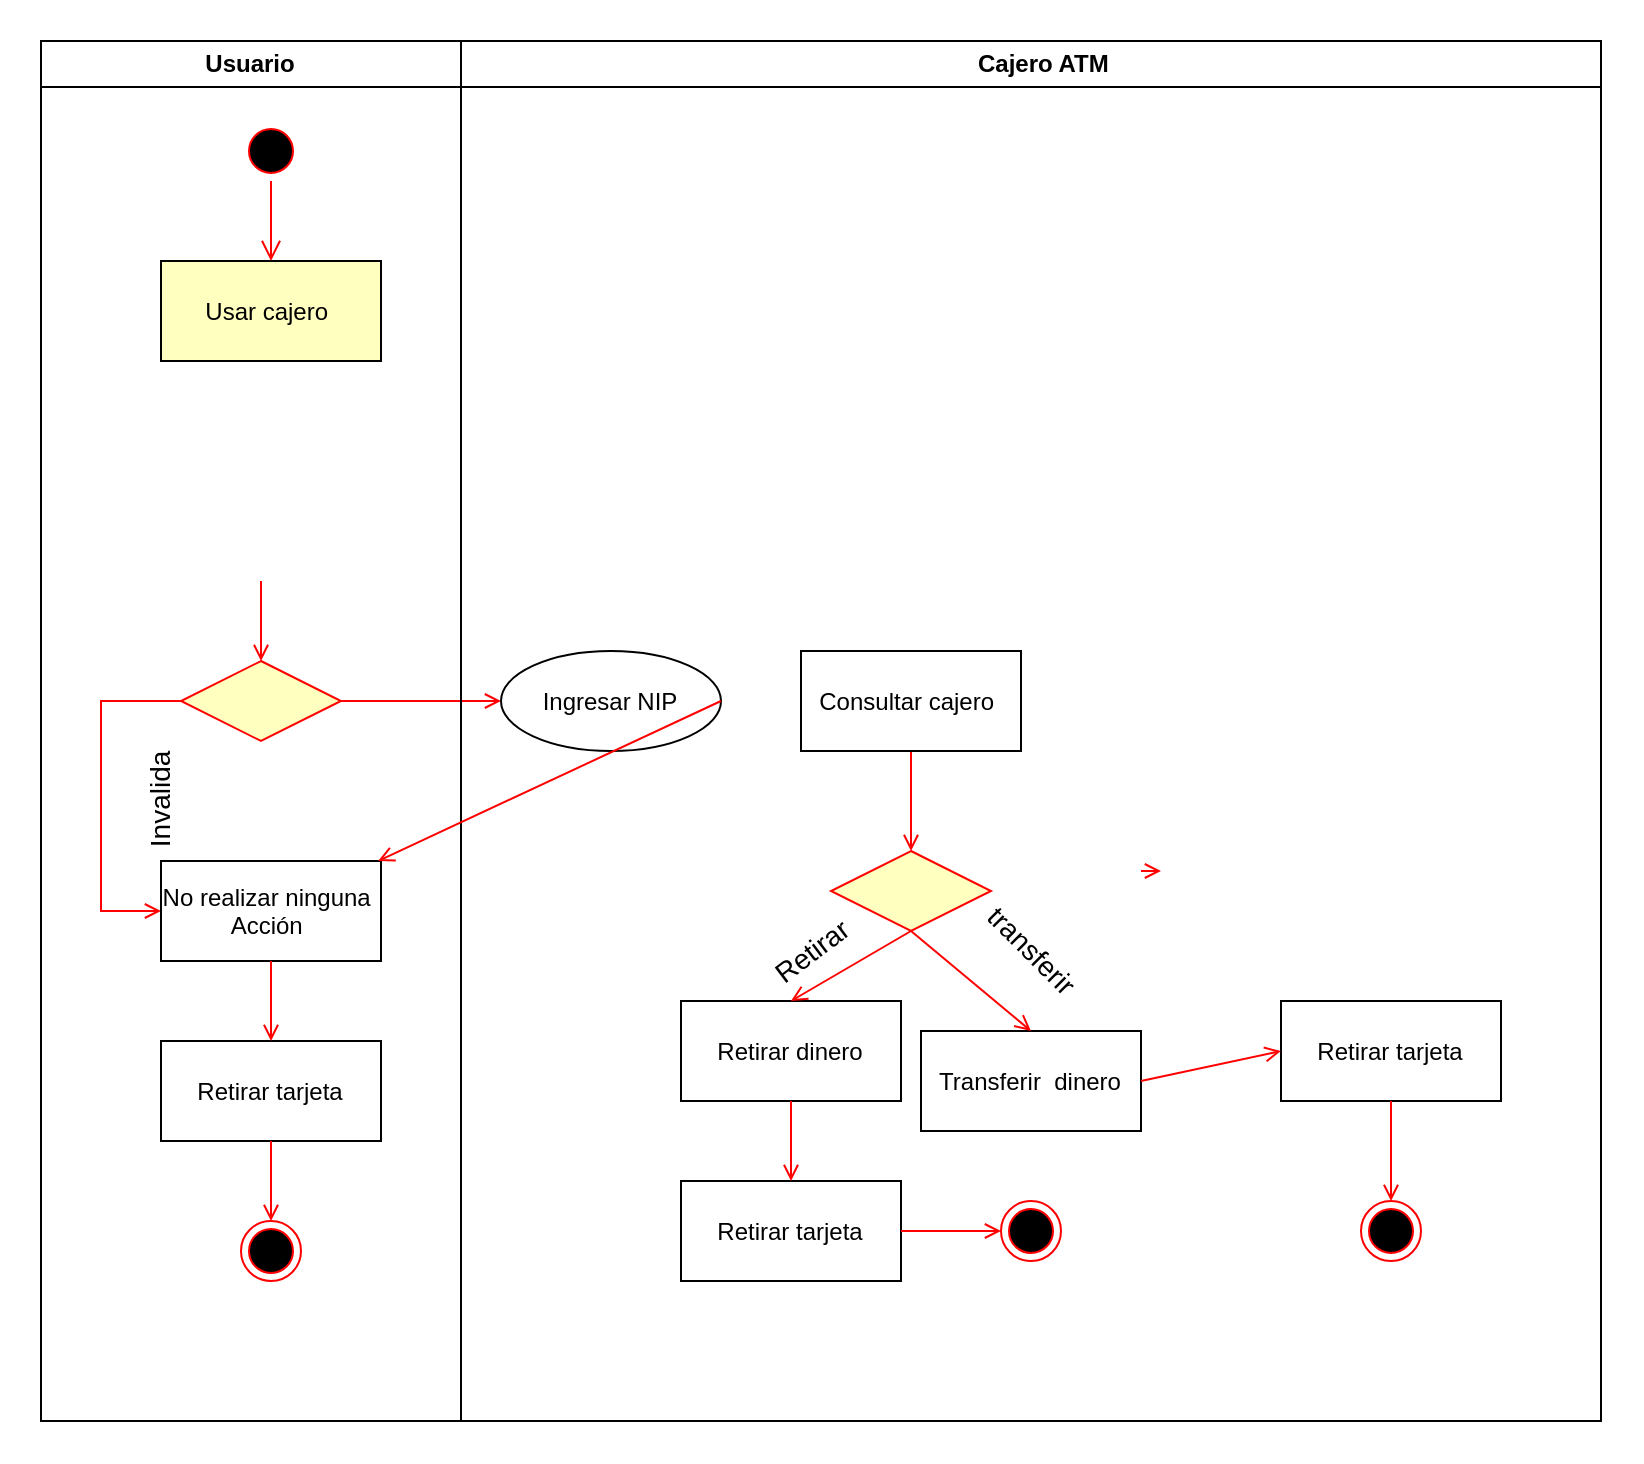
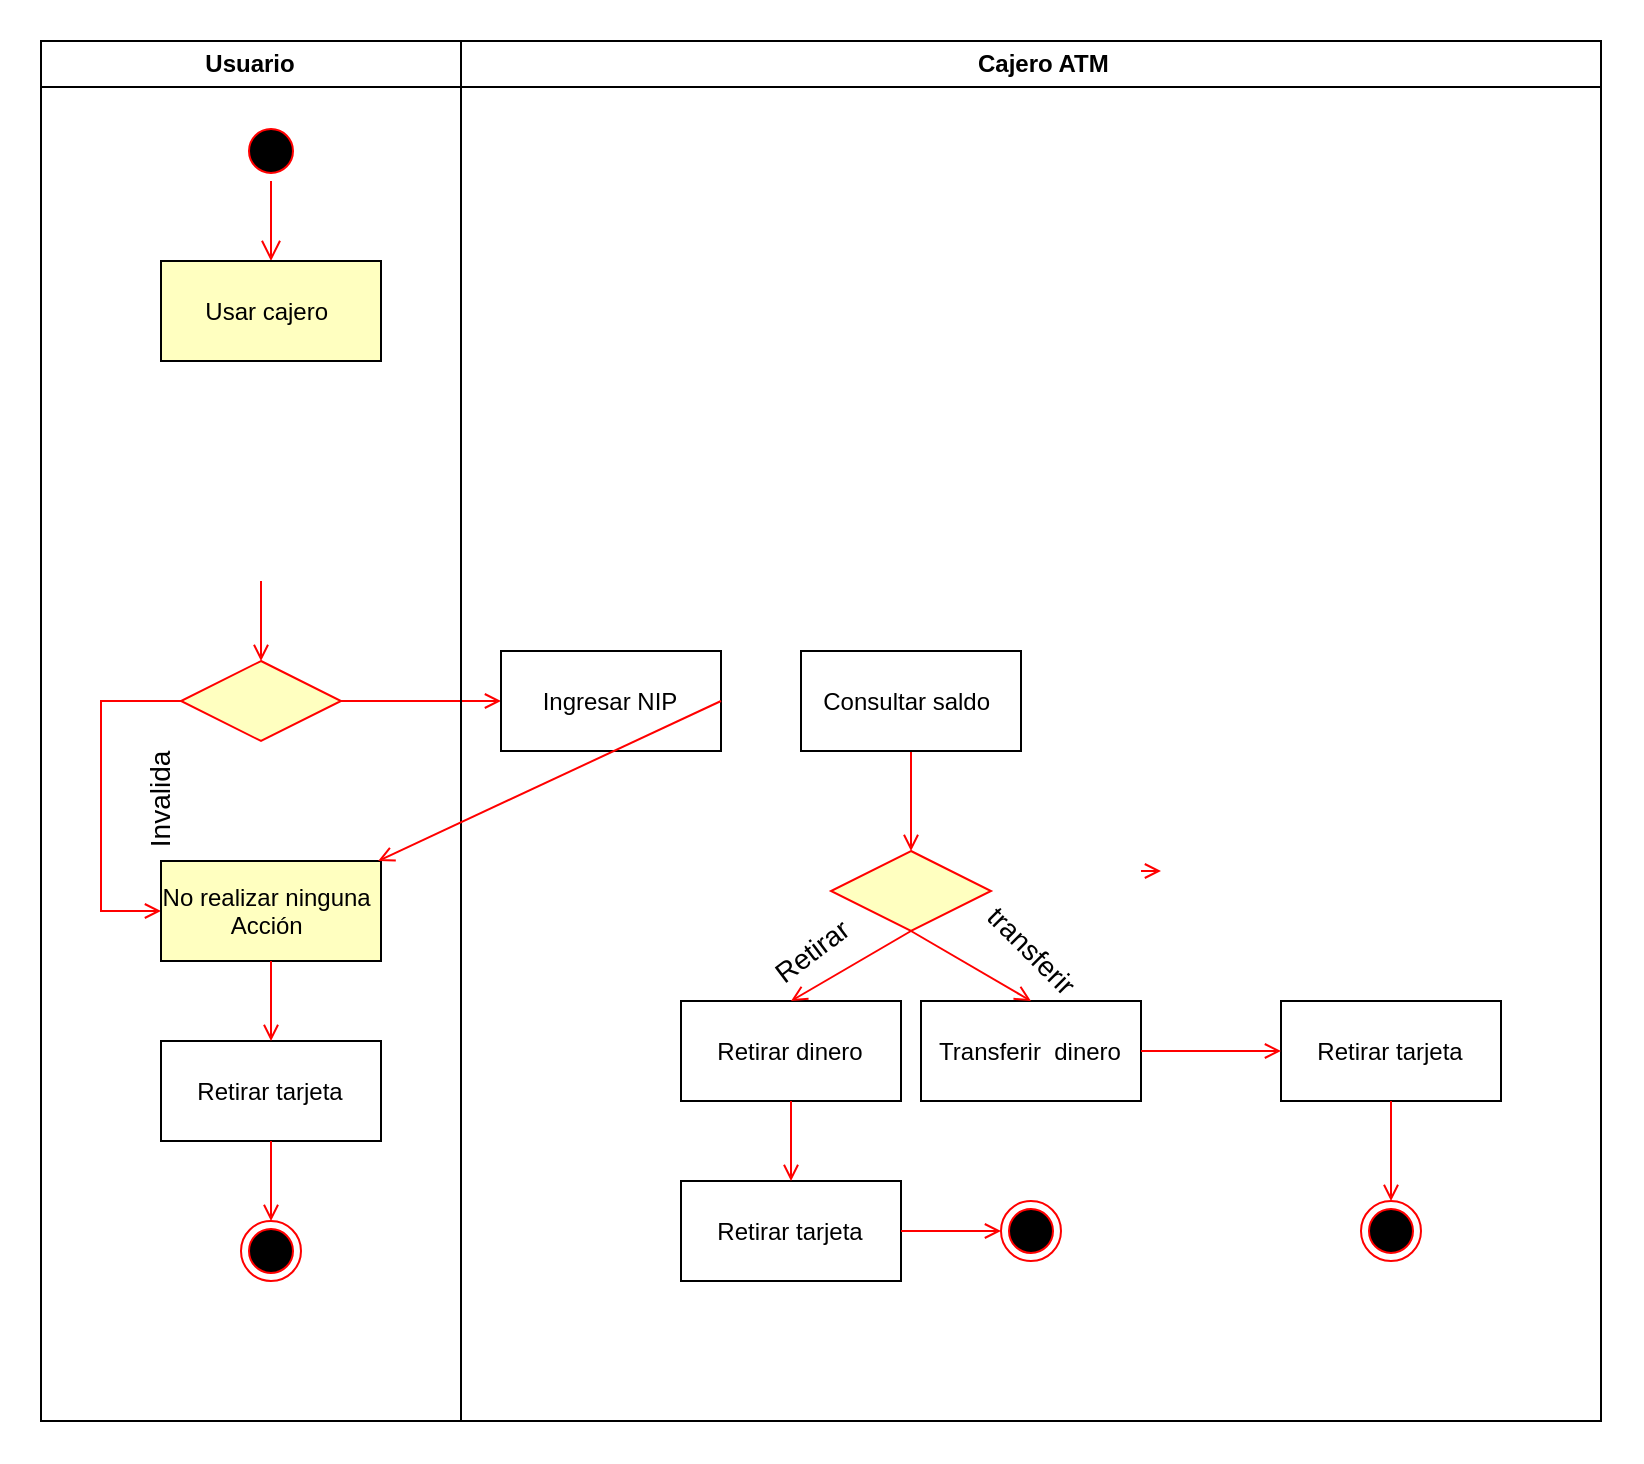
(611, 701) -> (611, 701)
(910, 702) -> (910, 702)
(271, 911) -> (271, 911)
(1031, 1081) -> (1031, 1051)
